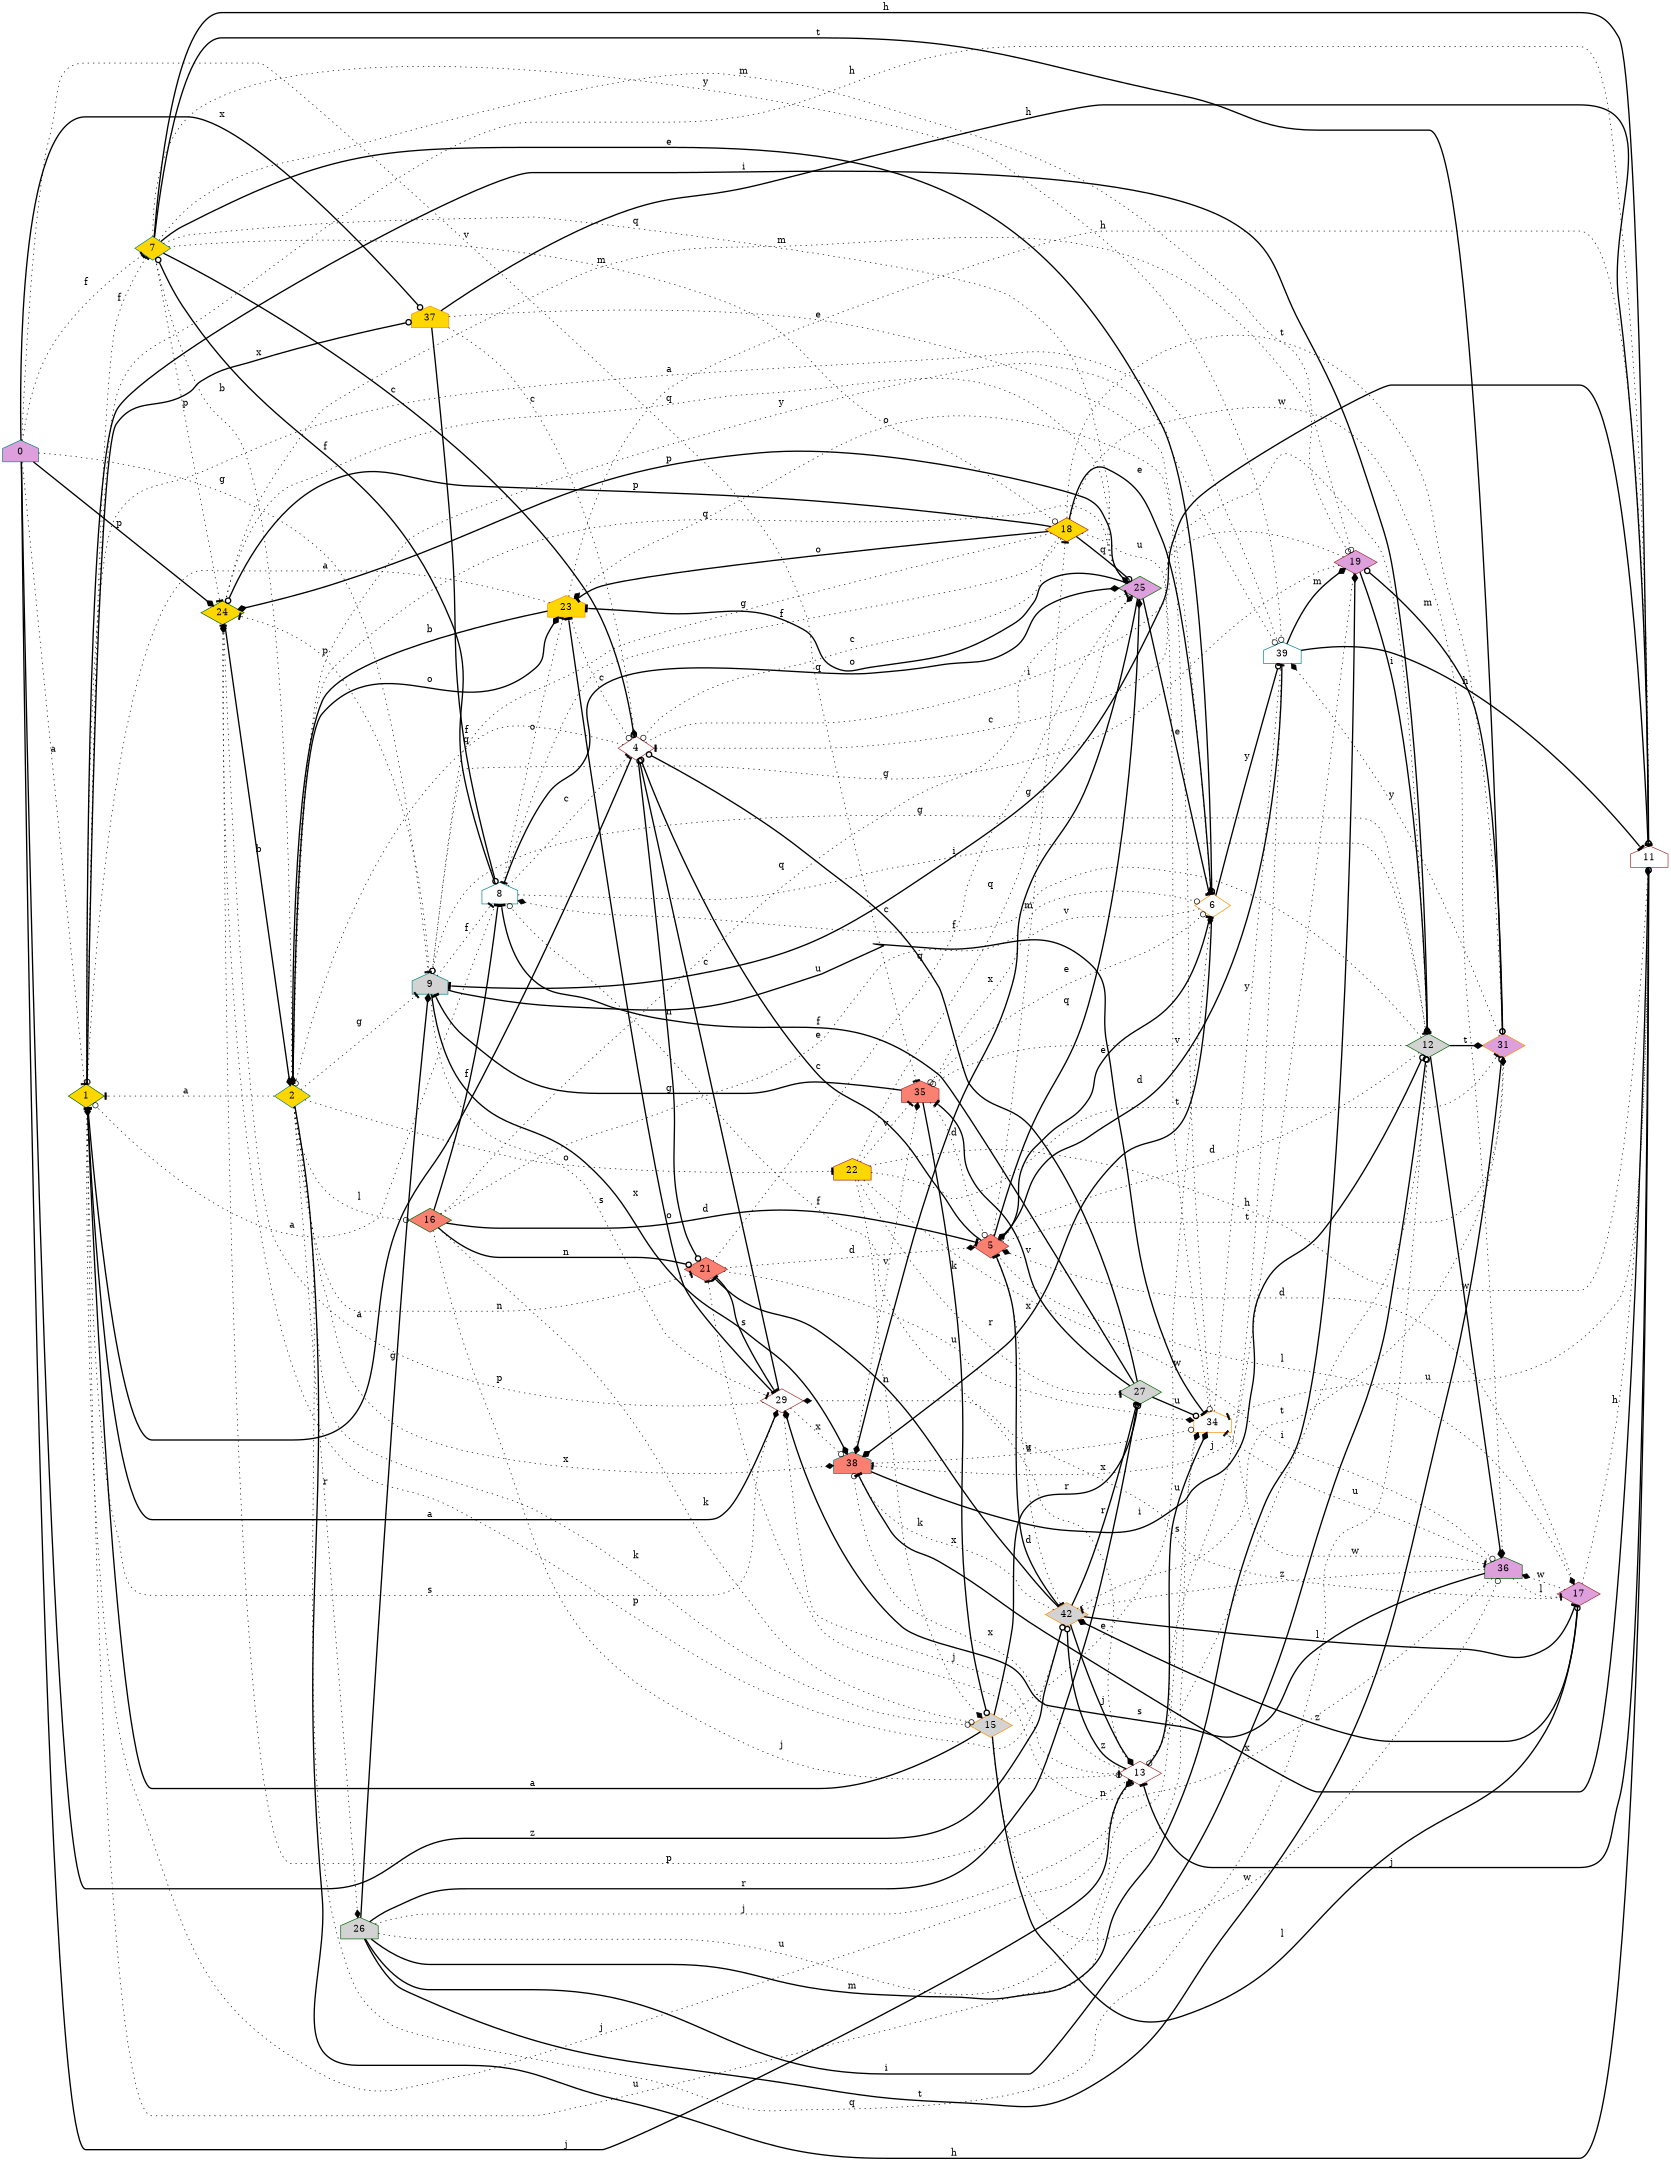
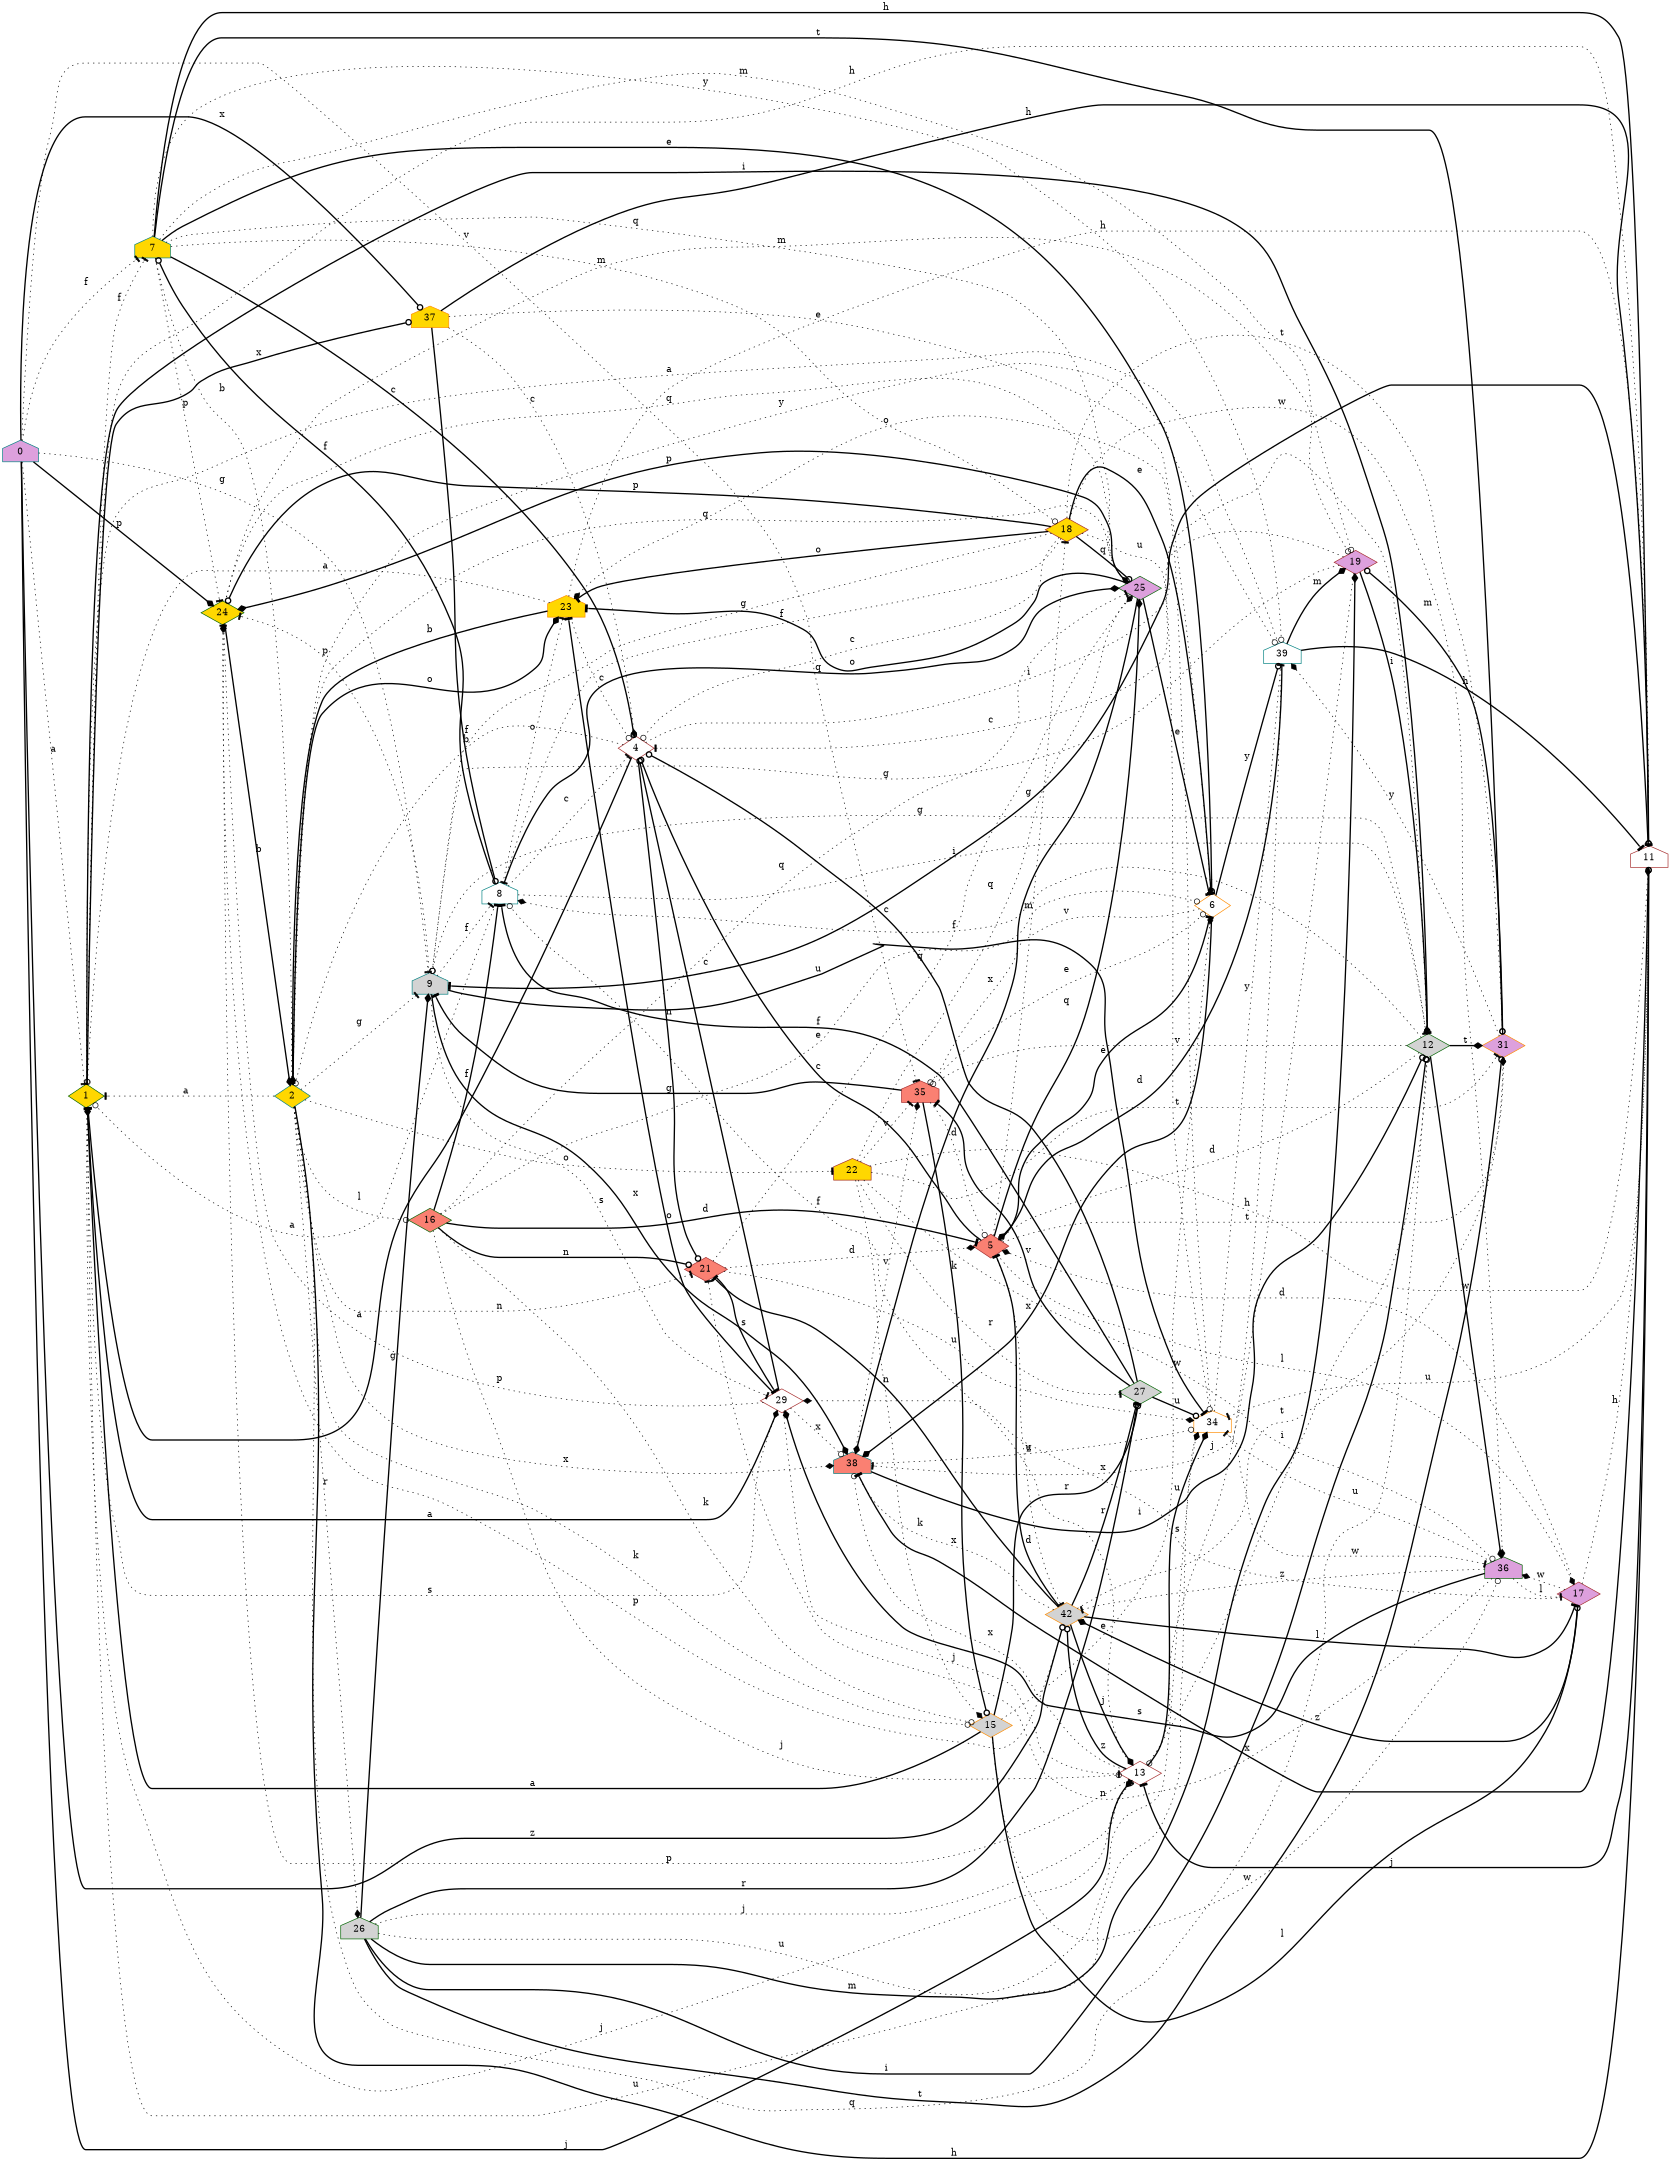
(153, 248) -> (153, 248)
(467, 740) -> (467, 740)
